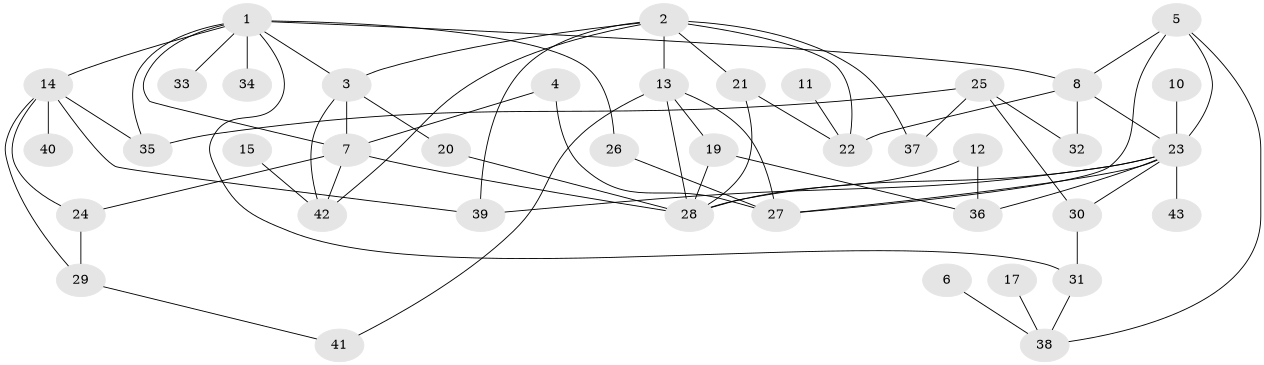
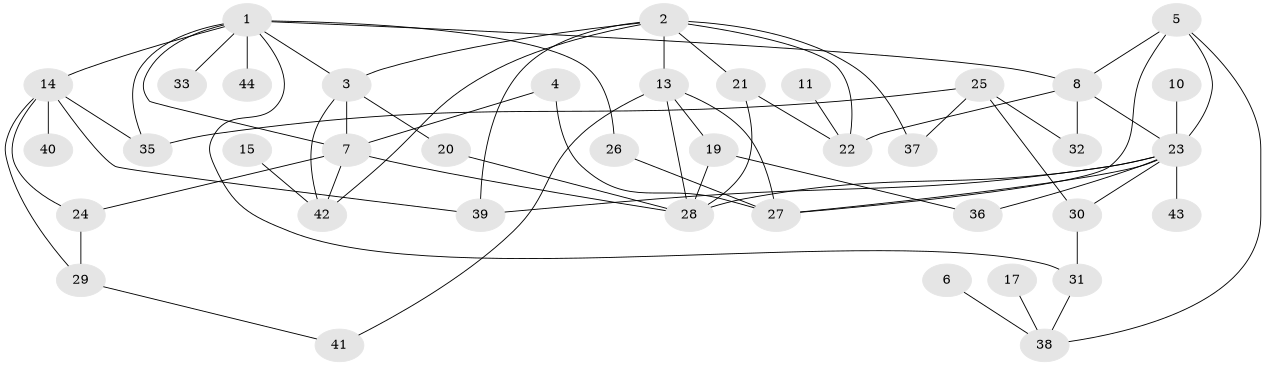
(247, 85) -> (247, 85)
(978, 150) -> none
